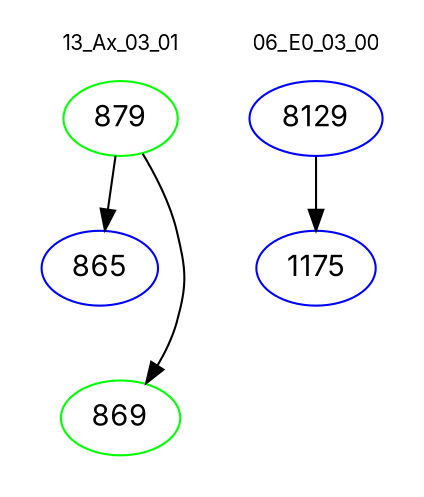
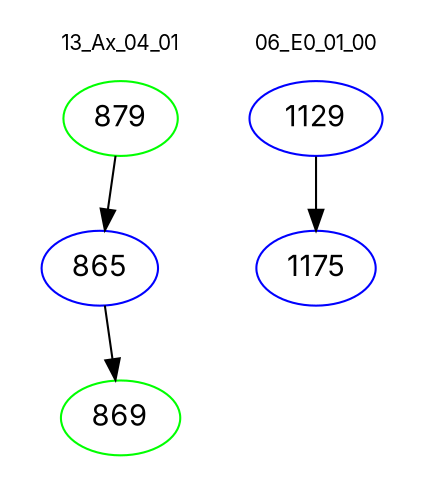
(121, 45) -> (121, 45)
(316, 45) -> (316, 45)
(316, 119) -> (316, 119)
(182, 258) -> (109, 332)
